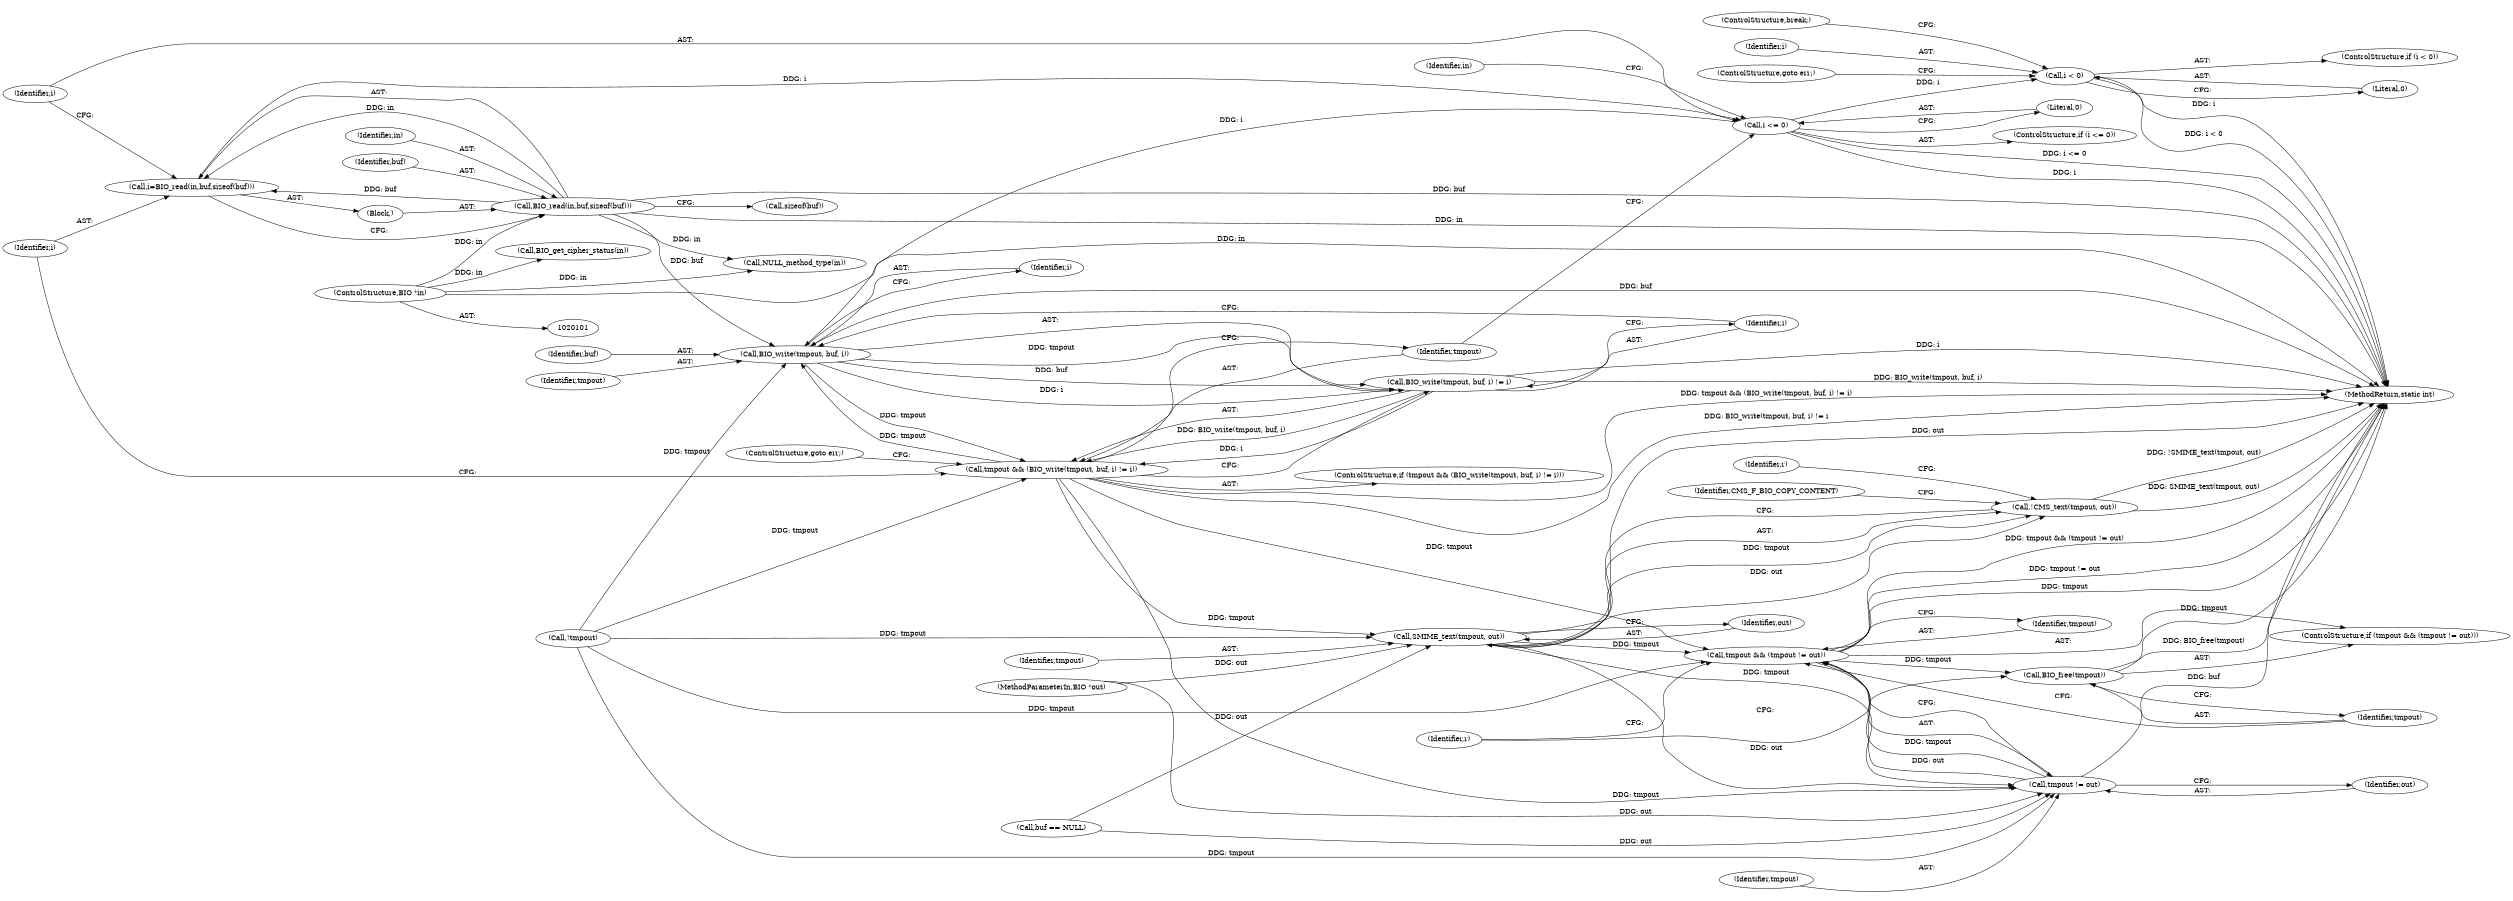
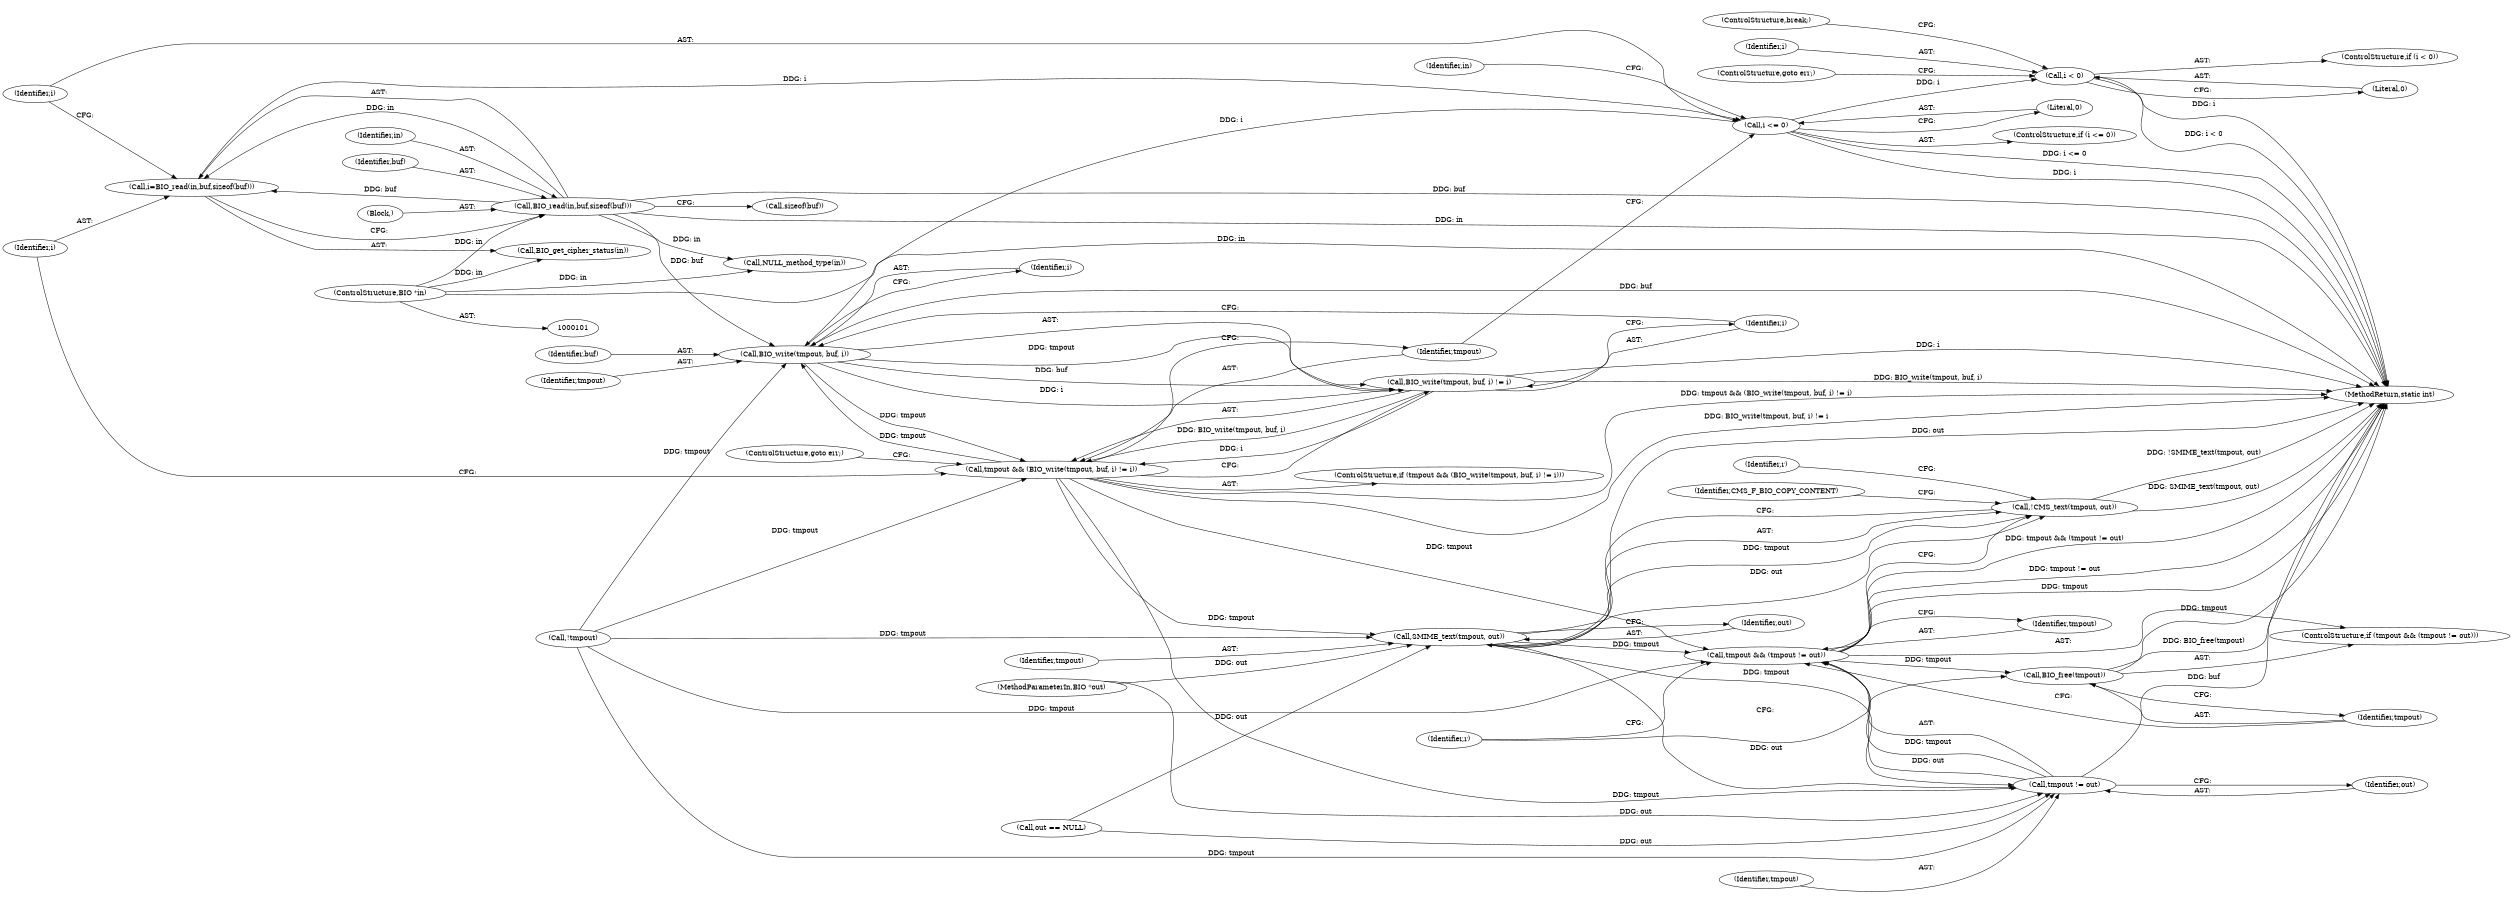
(297, 203) -> (341, 250)
(573, 328) -> (573, 328)
(1932, 714) -> (1910, 563)
(1051, 828) -> (1051, 828)
